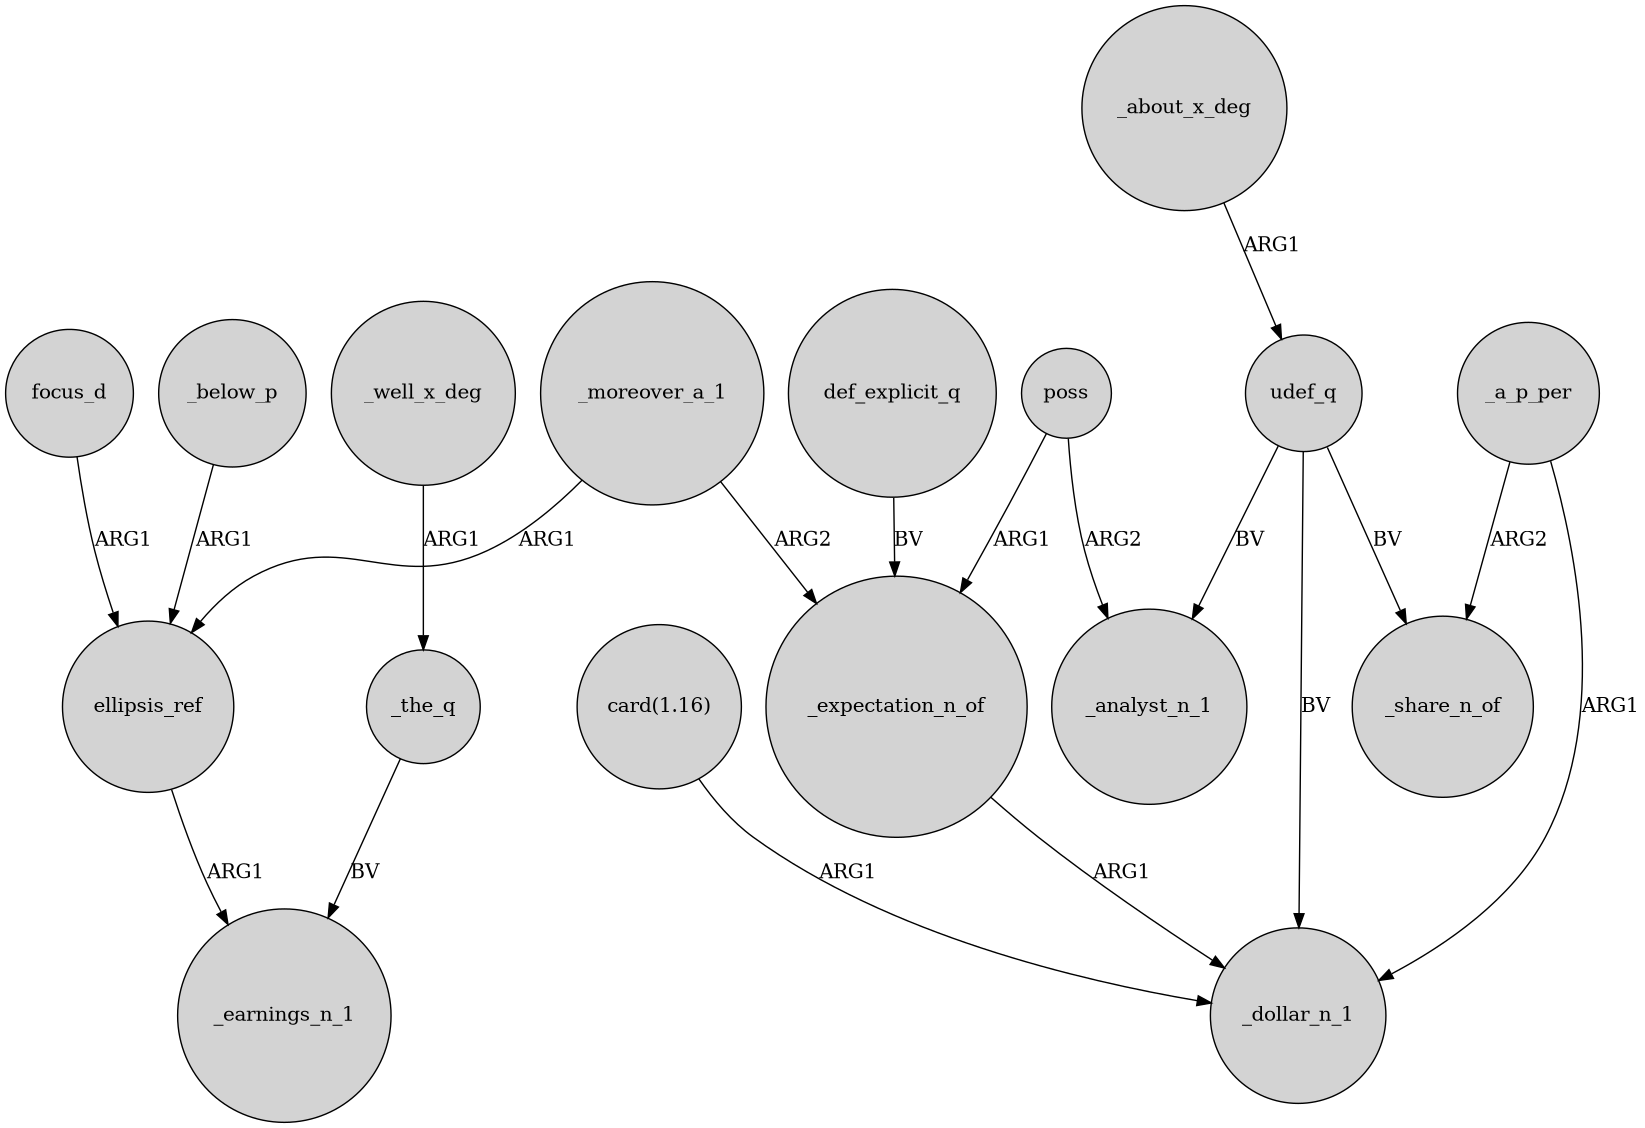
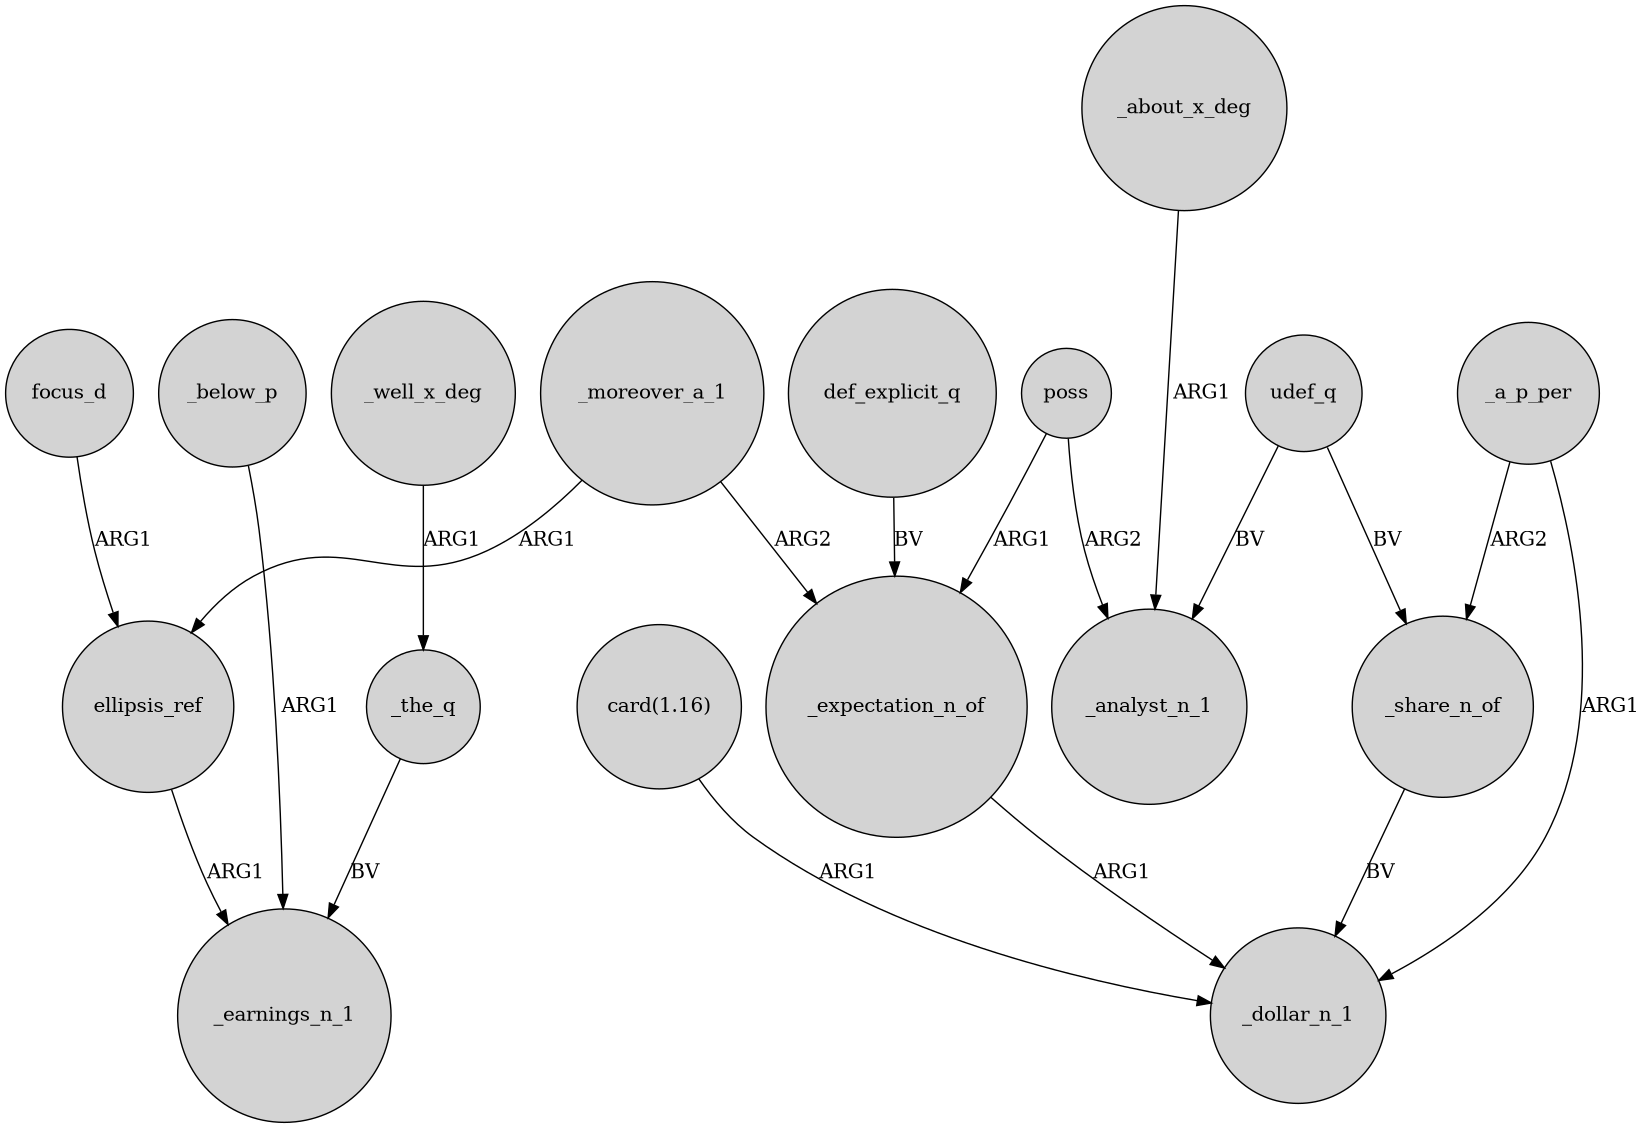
(1250, 264) -> (1167, 403)
(194, 537) -> (273, 679)
(1301, 683) -> (1373, 856)
